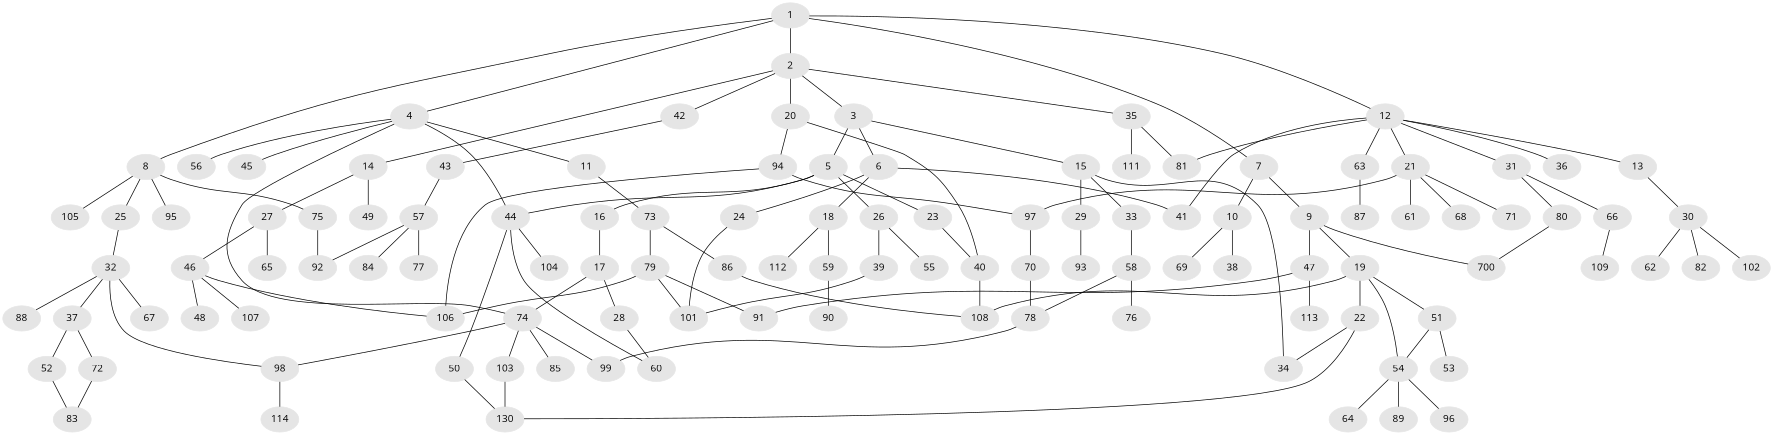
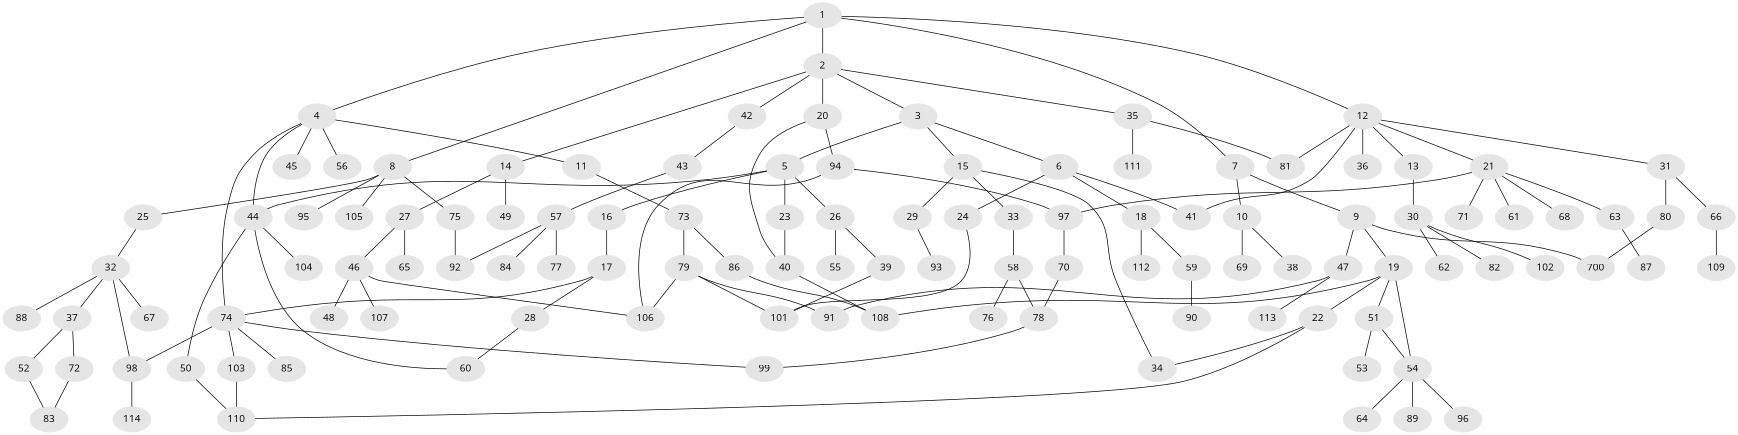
(1373, 142) -> (1553, 190)
(505, 419) -> (236, 419)
